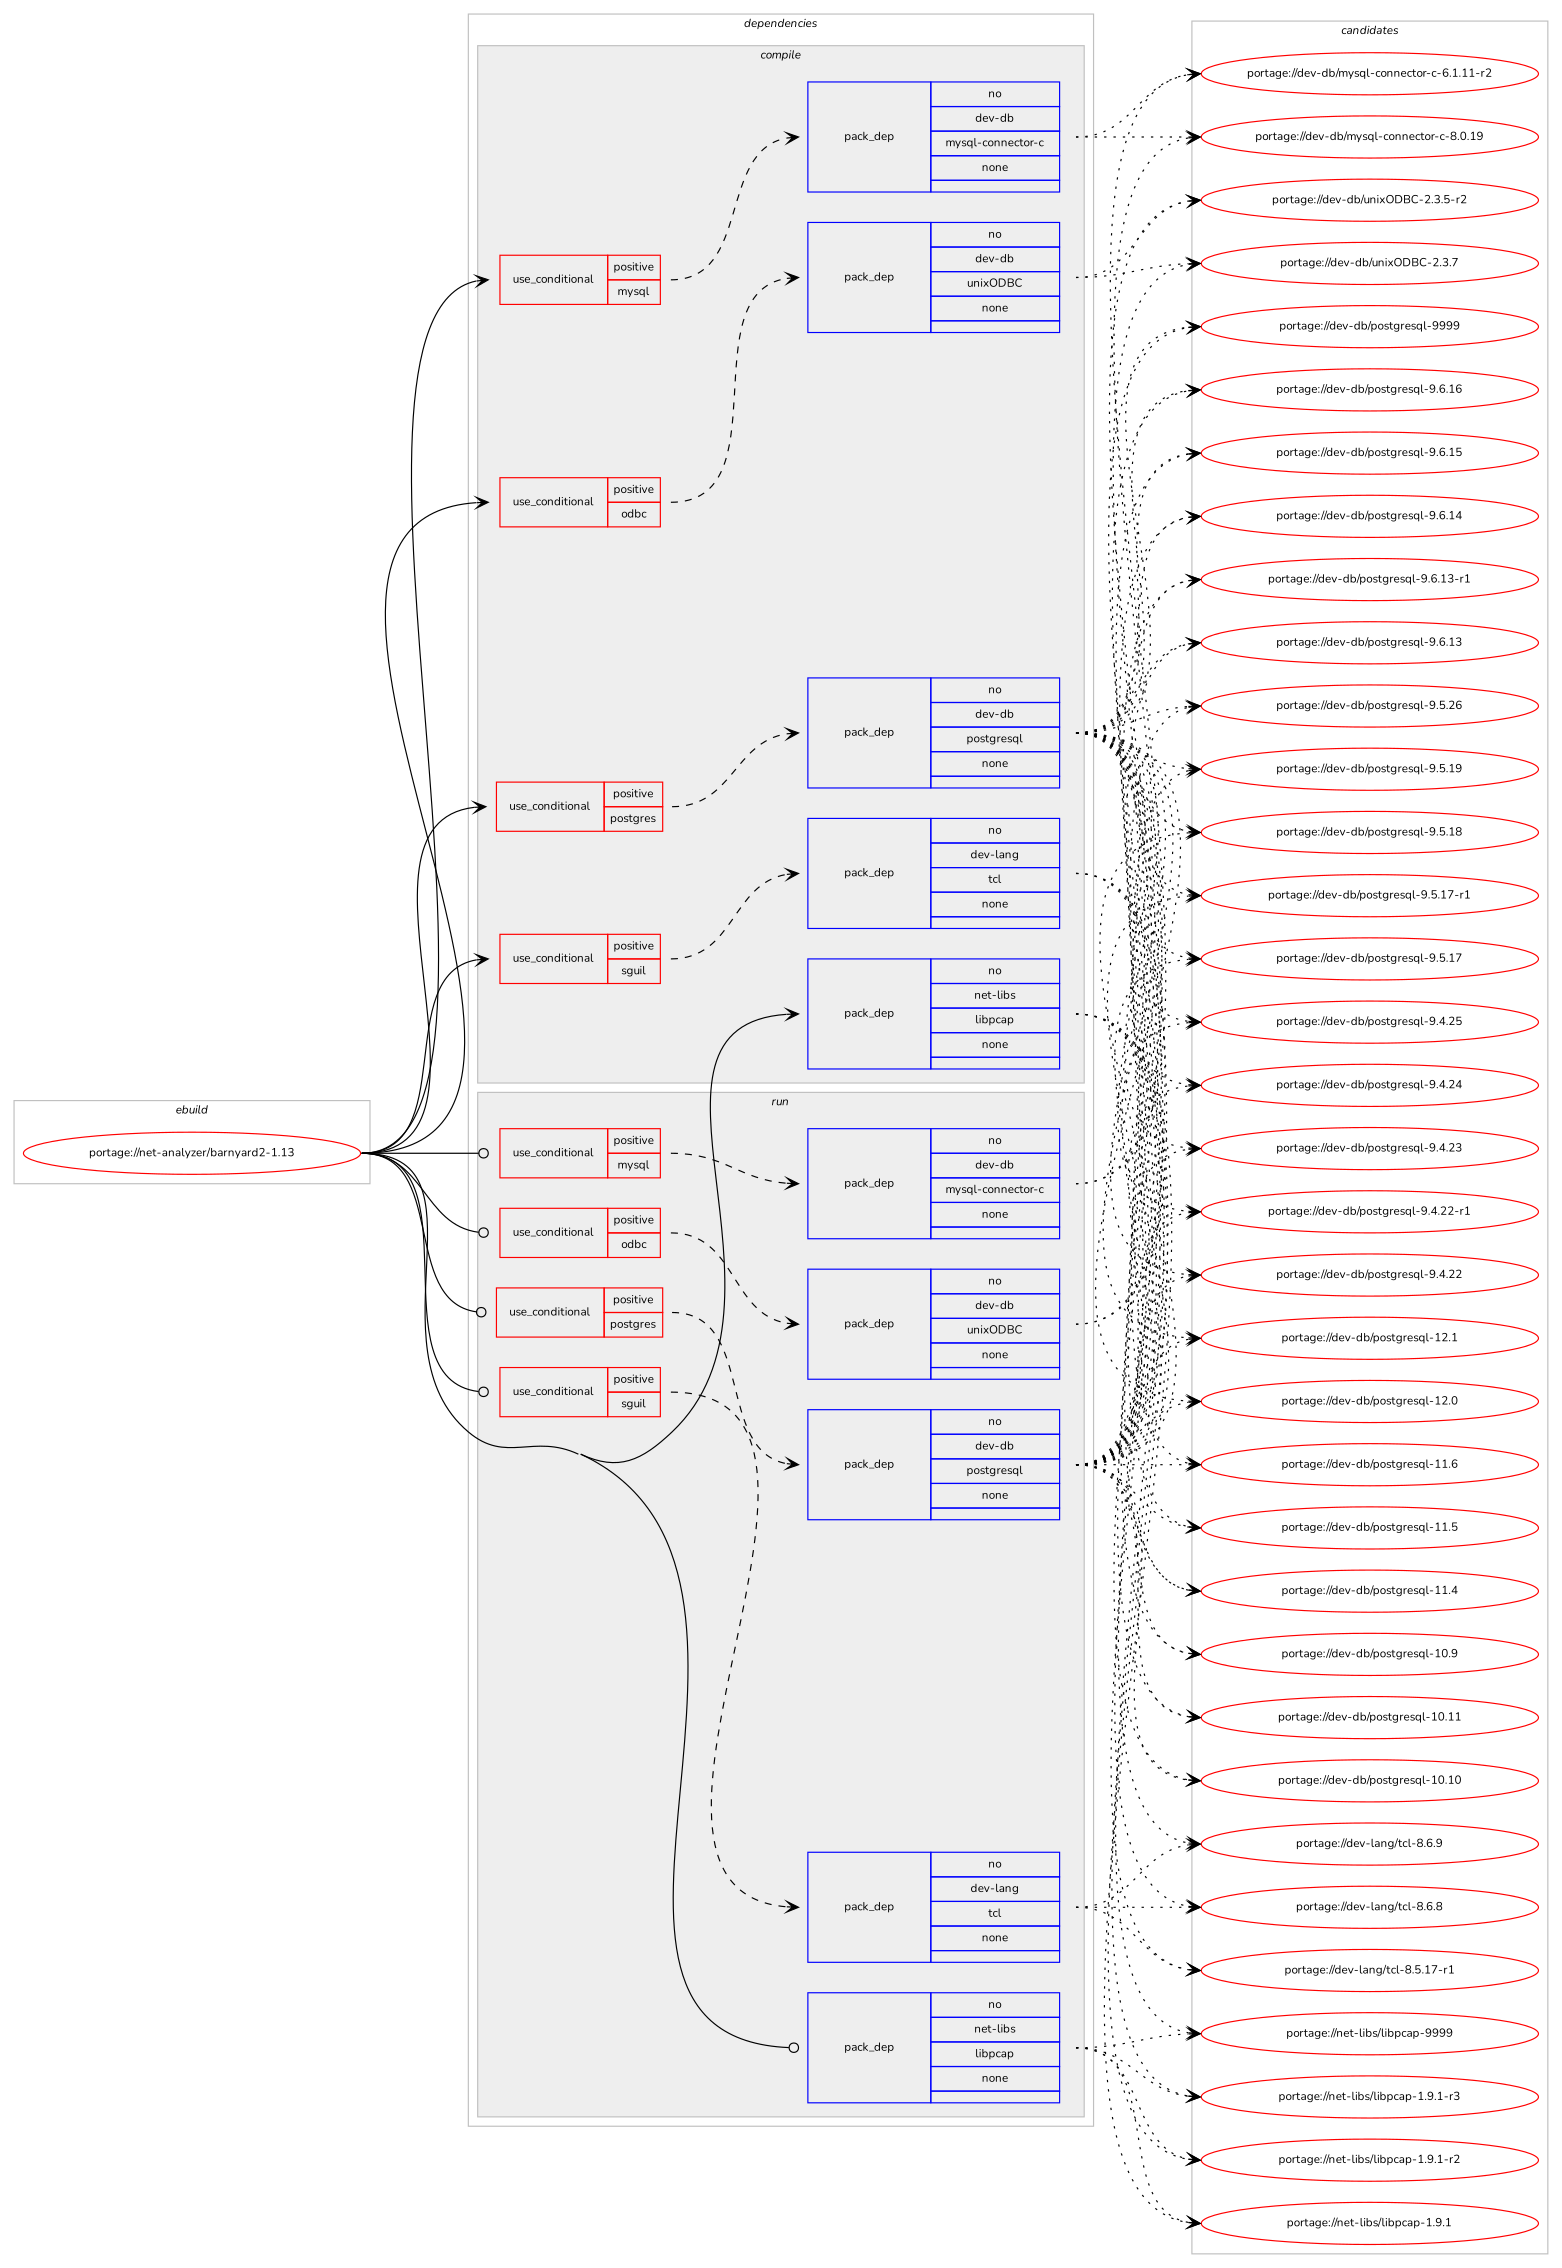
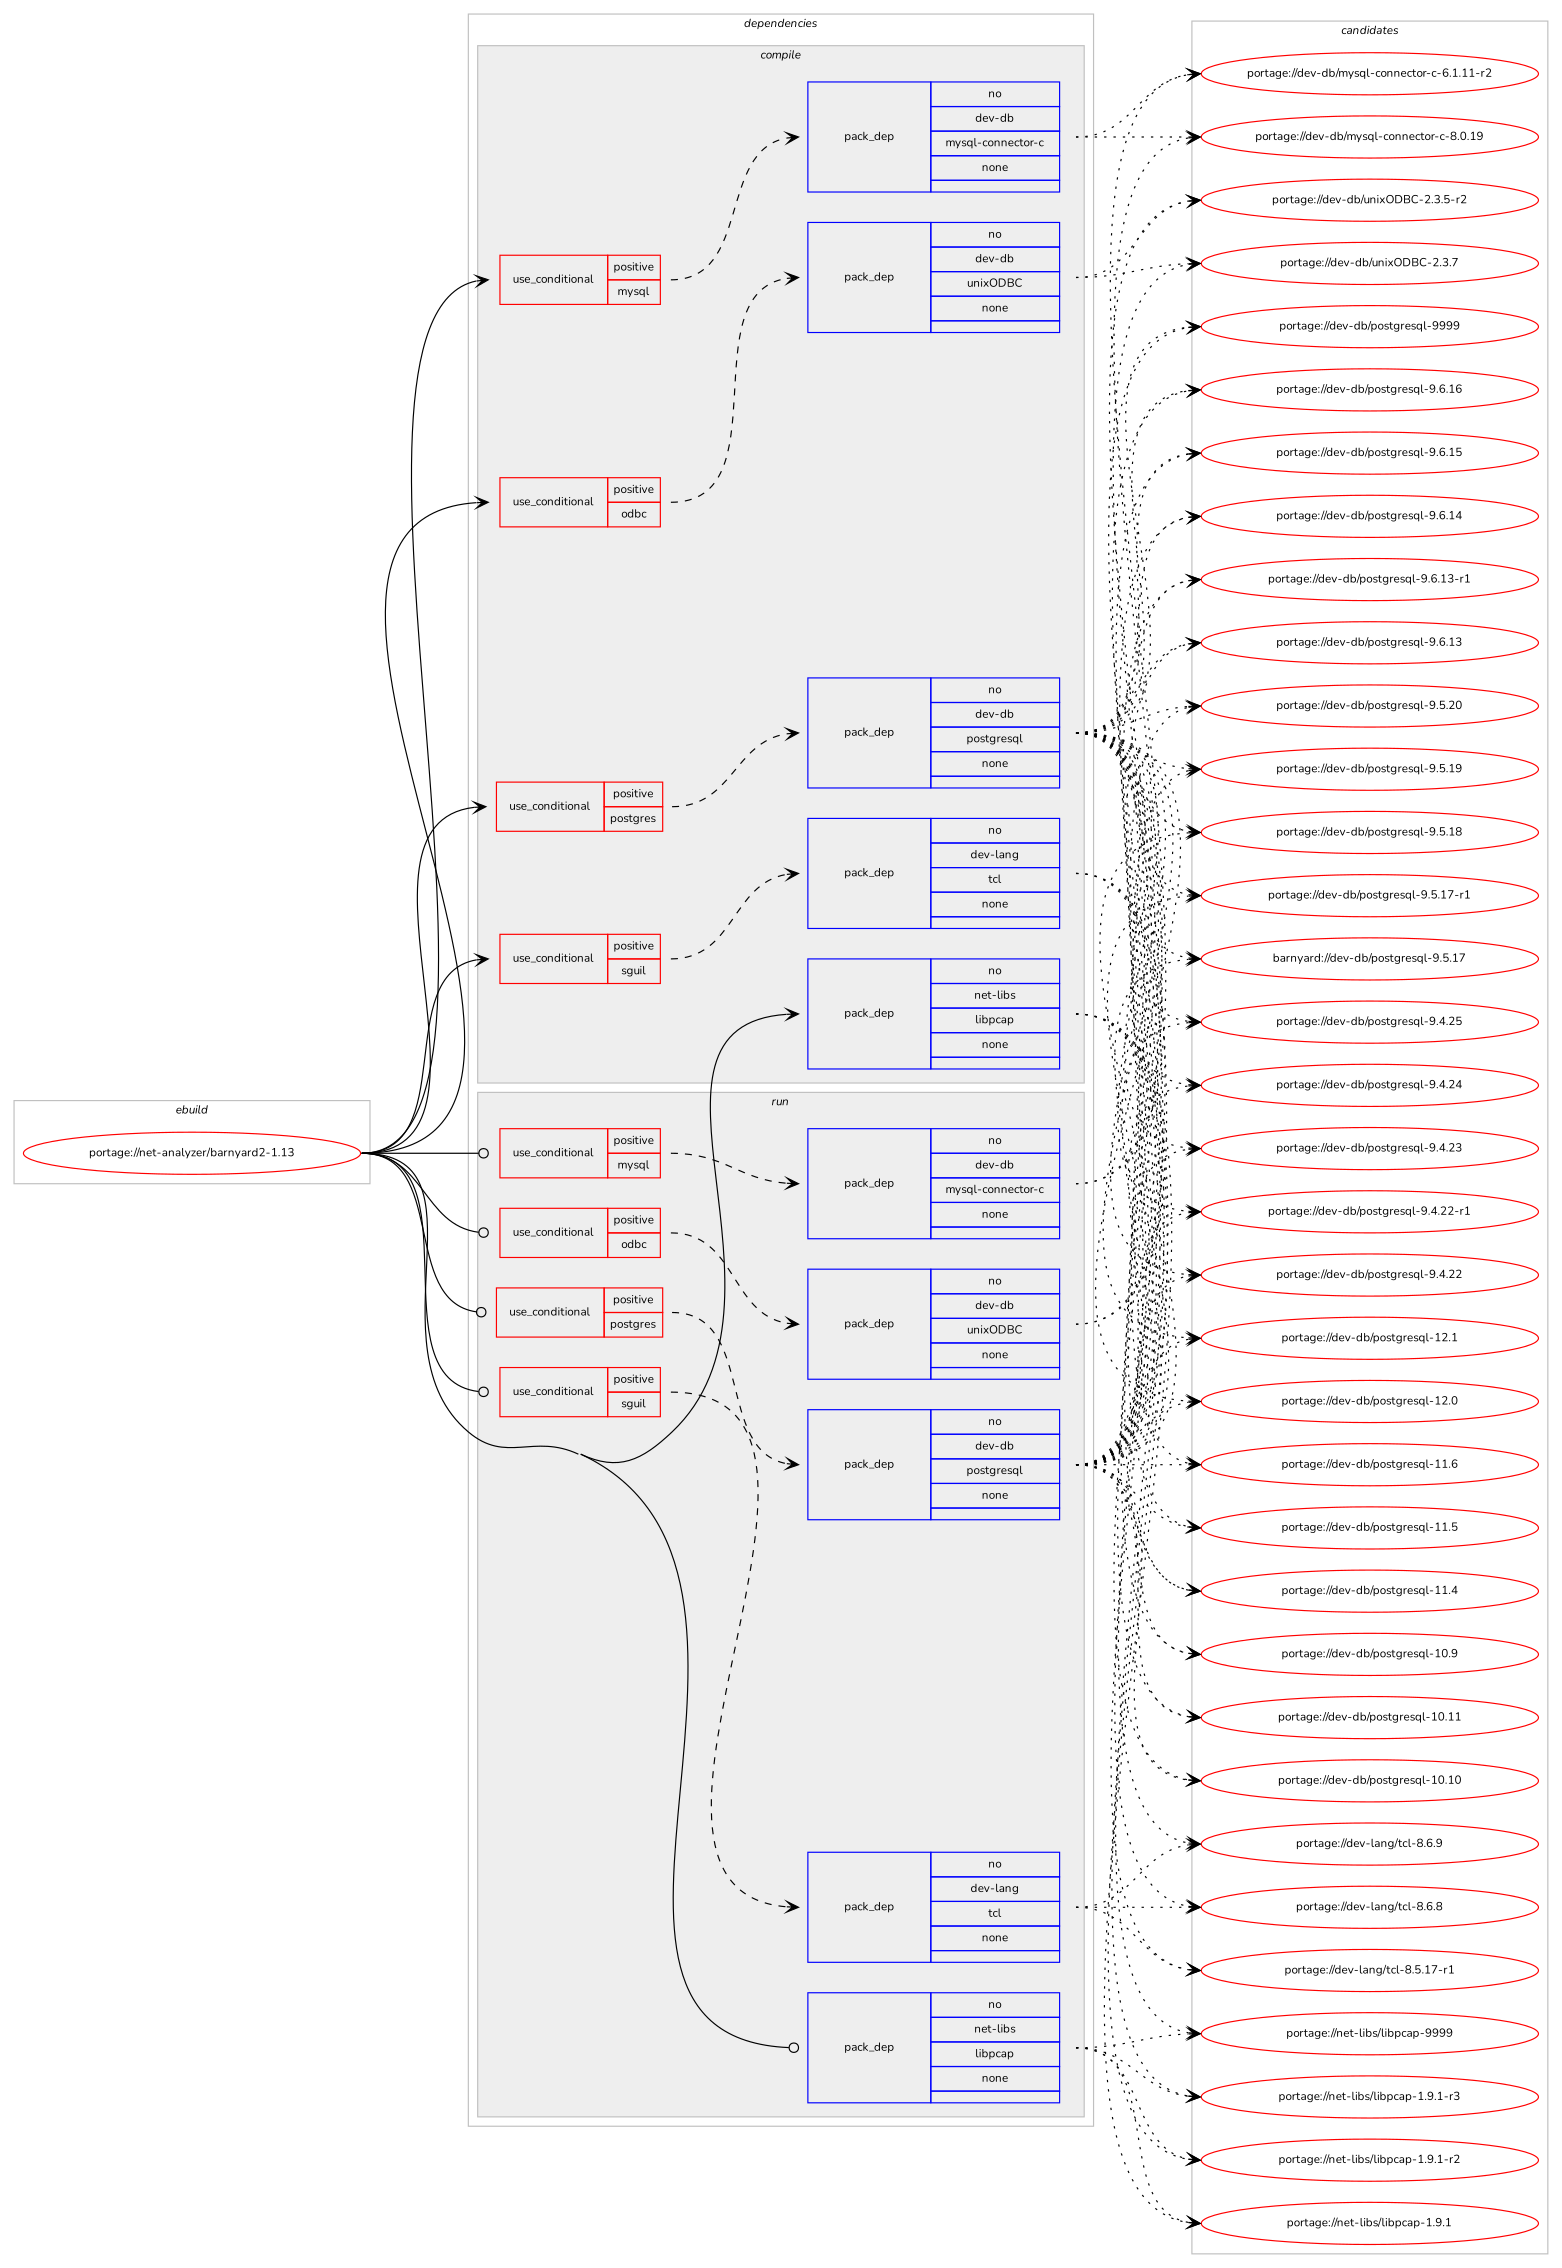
(1370, 706) -> (1370, 706)
(1370, 959) -> (1370, 959)
